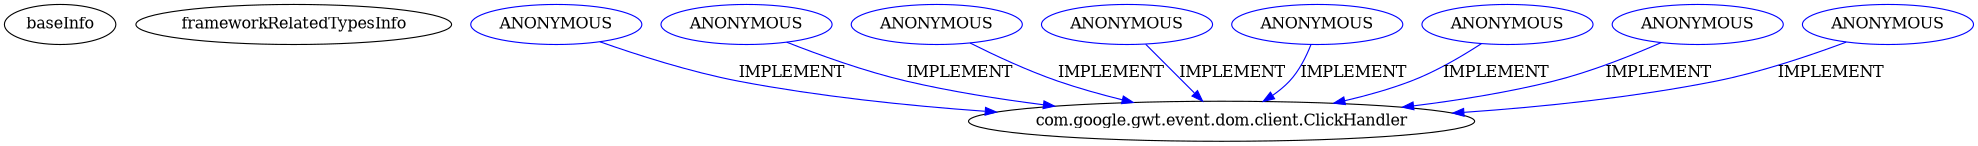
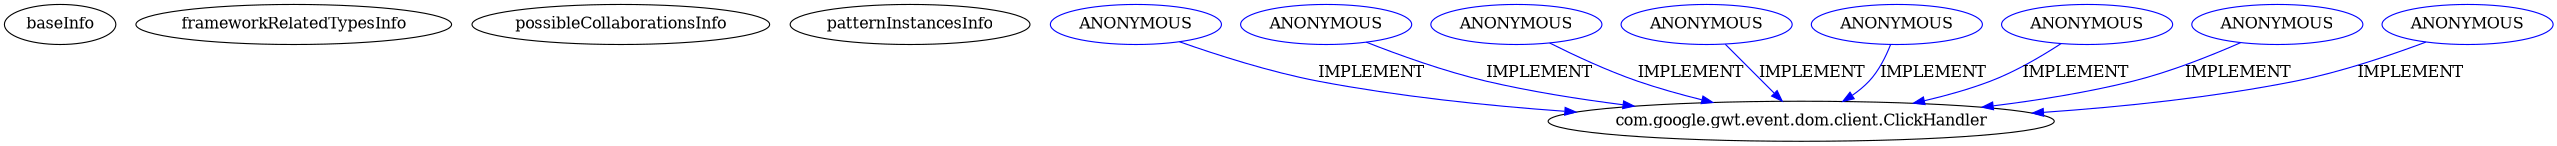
none -> (621, 24)
none -> (910, 24)
